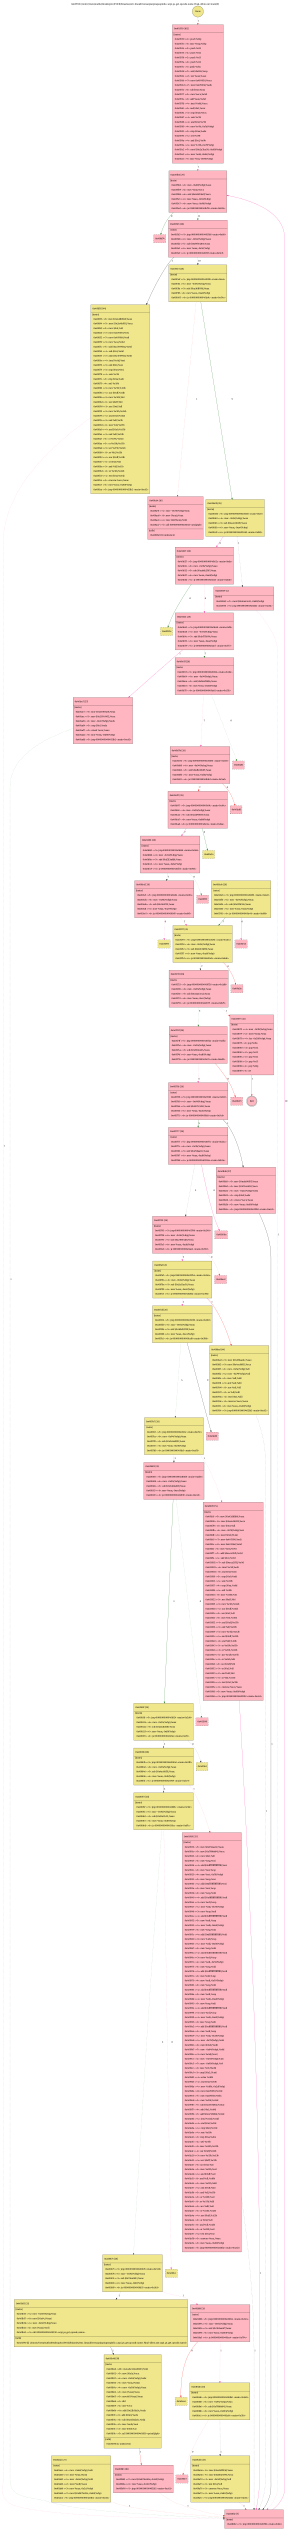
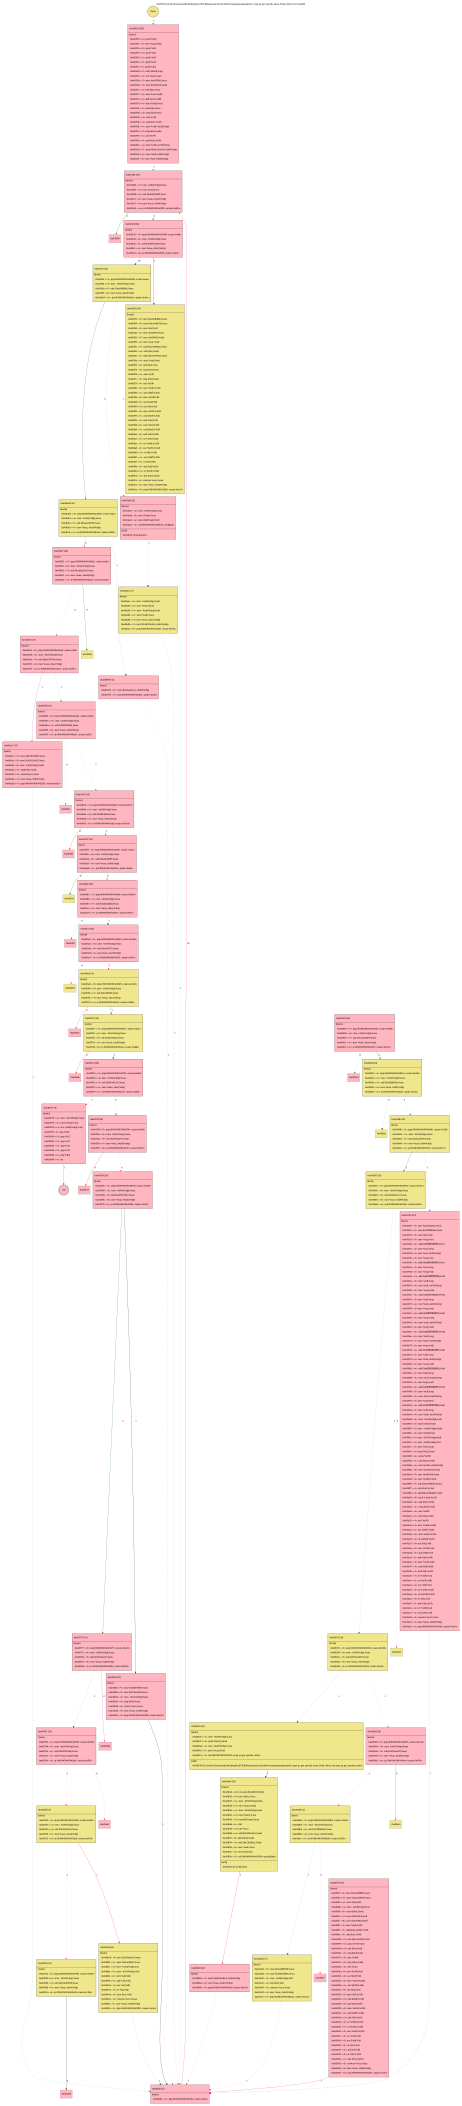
none -> (148, 562)
(183, 921) -> (109, 965)
(174, 1436) -> none
